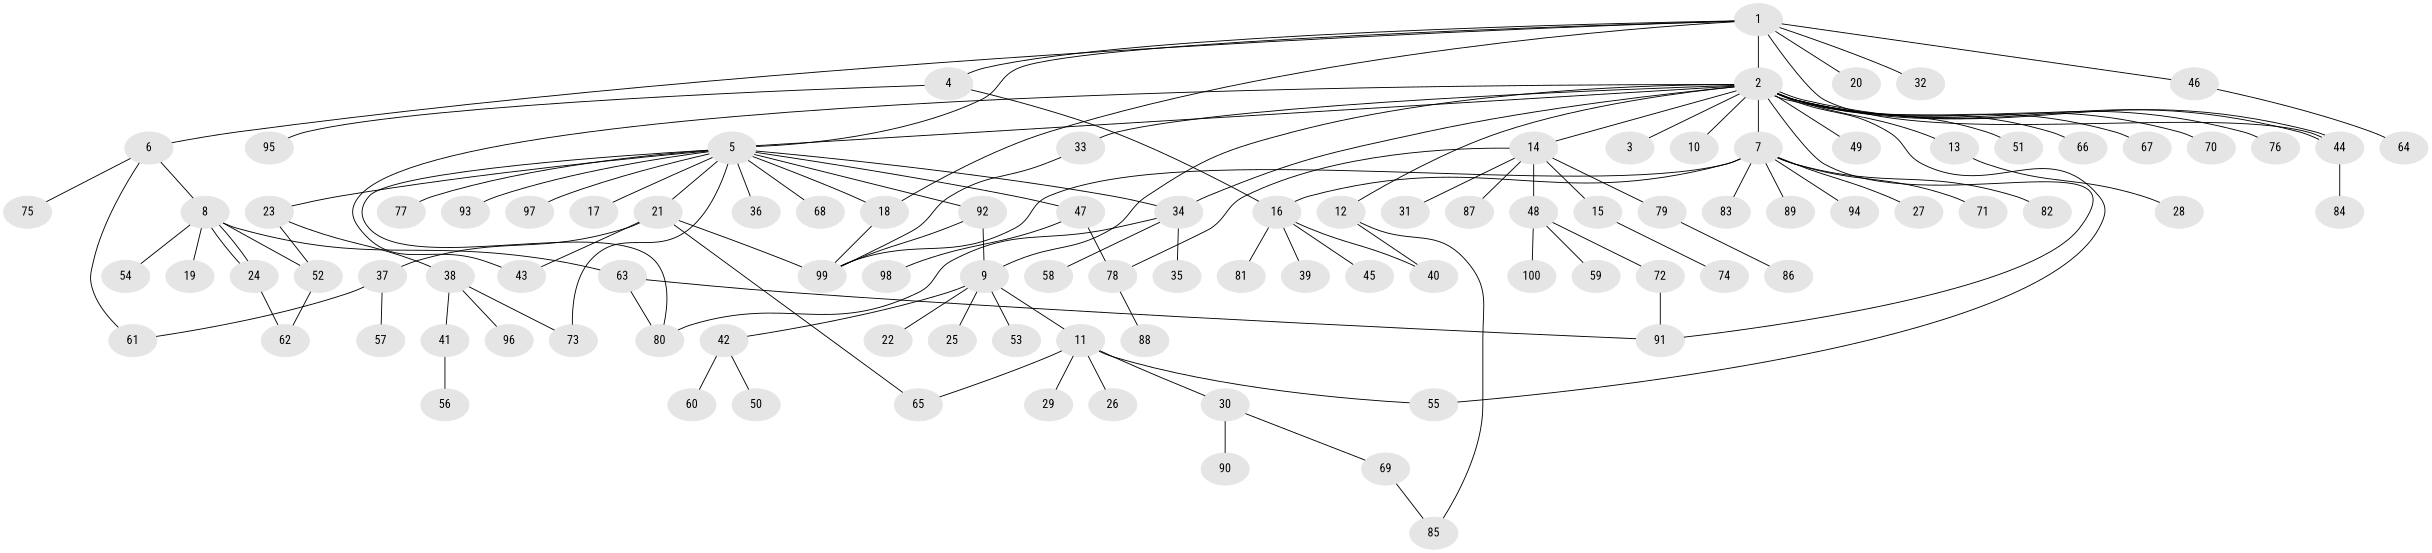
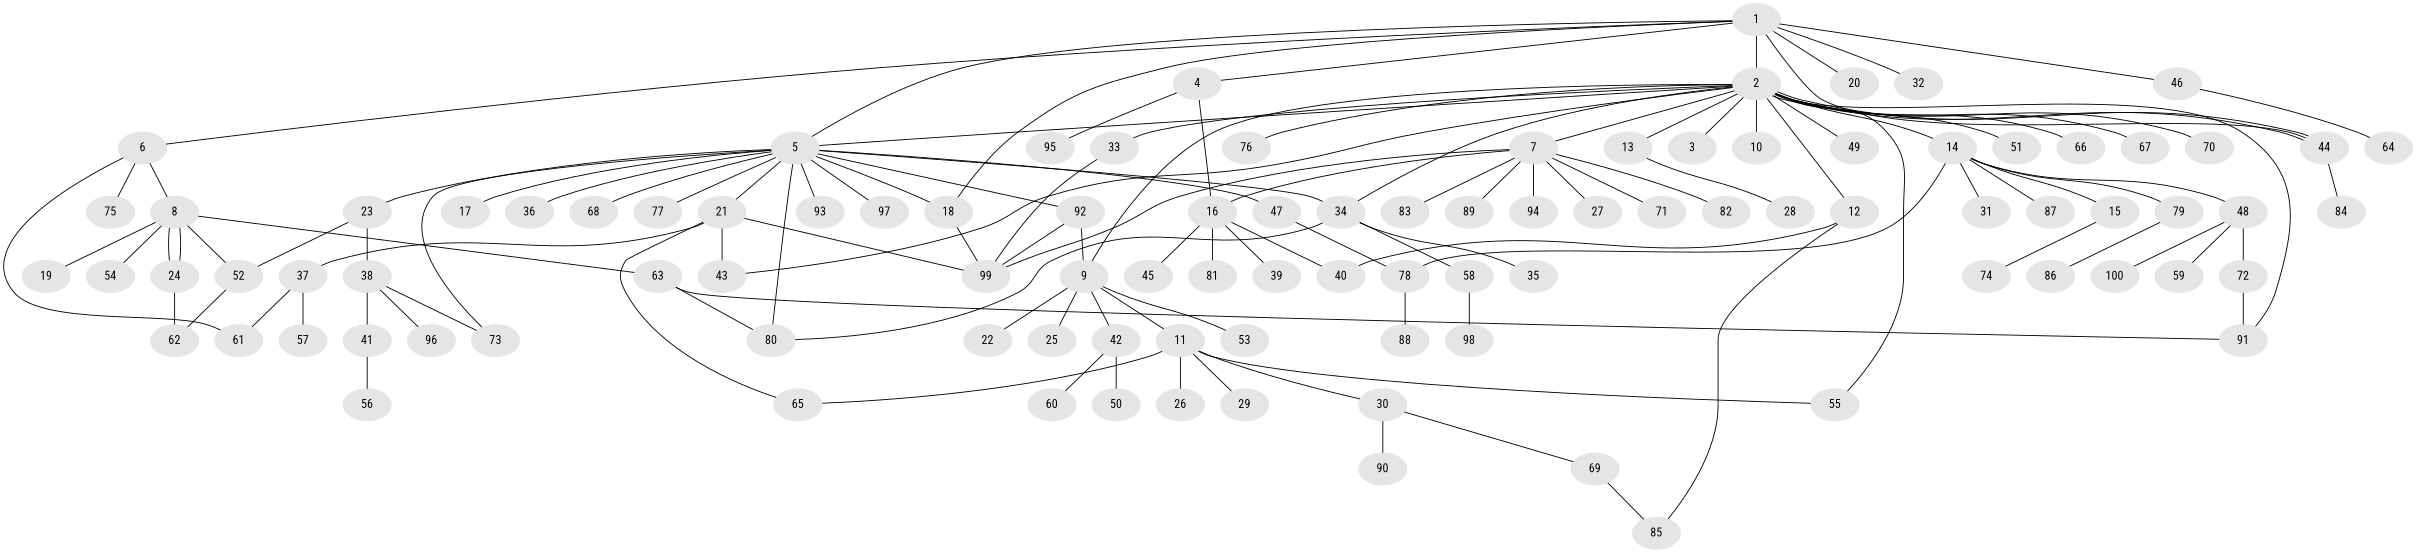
(944, 254) -> (1469, 309)
